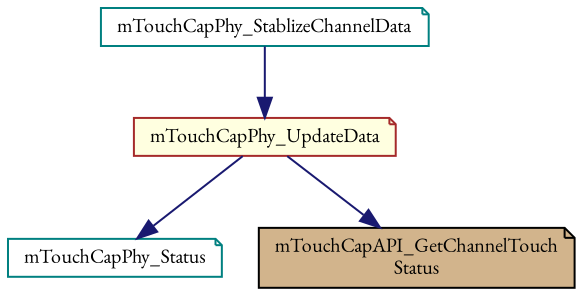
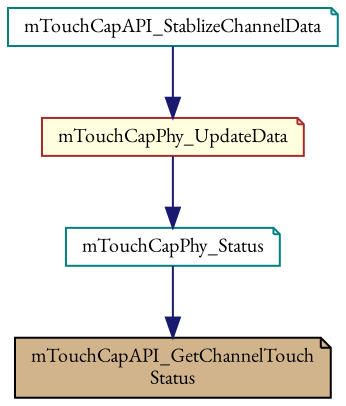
(265, 27) -> (173, 27)
(325, 186) -> (173, 292)
